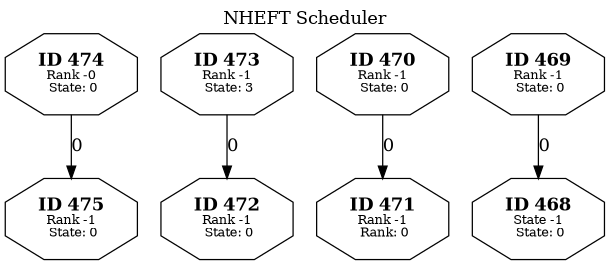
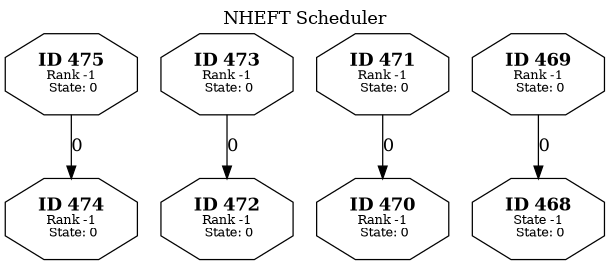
(71, 76) -> (71, 220)
(227, 88) -> (227, 88)
(71, 140) -> (71, 140)
(383, 140) -> (383, 140)
(383, 233) -> (383, 88)
